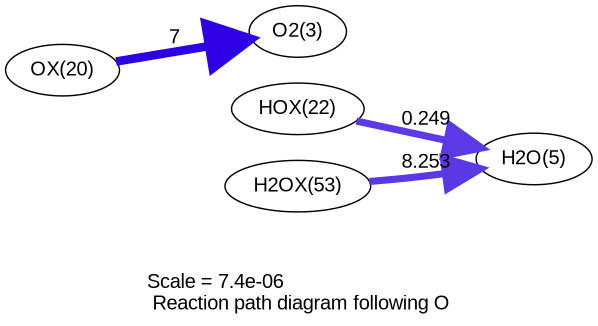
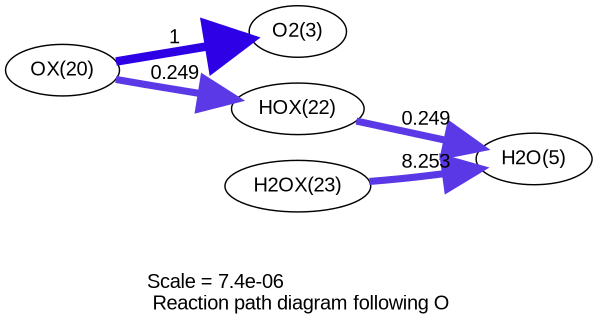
(172, 38) -> (172, 38)
none -> (158, 87)
(298, 186) -> (298, 186)
